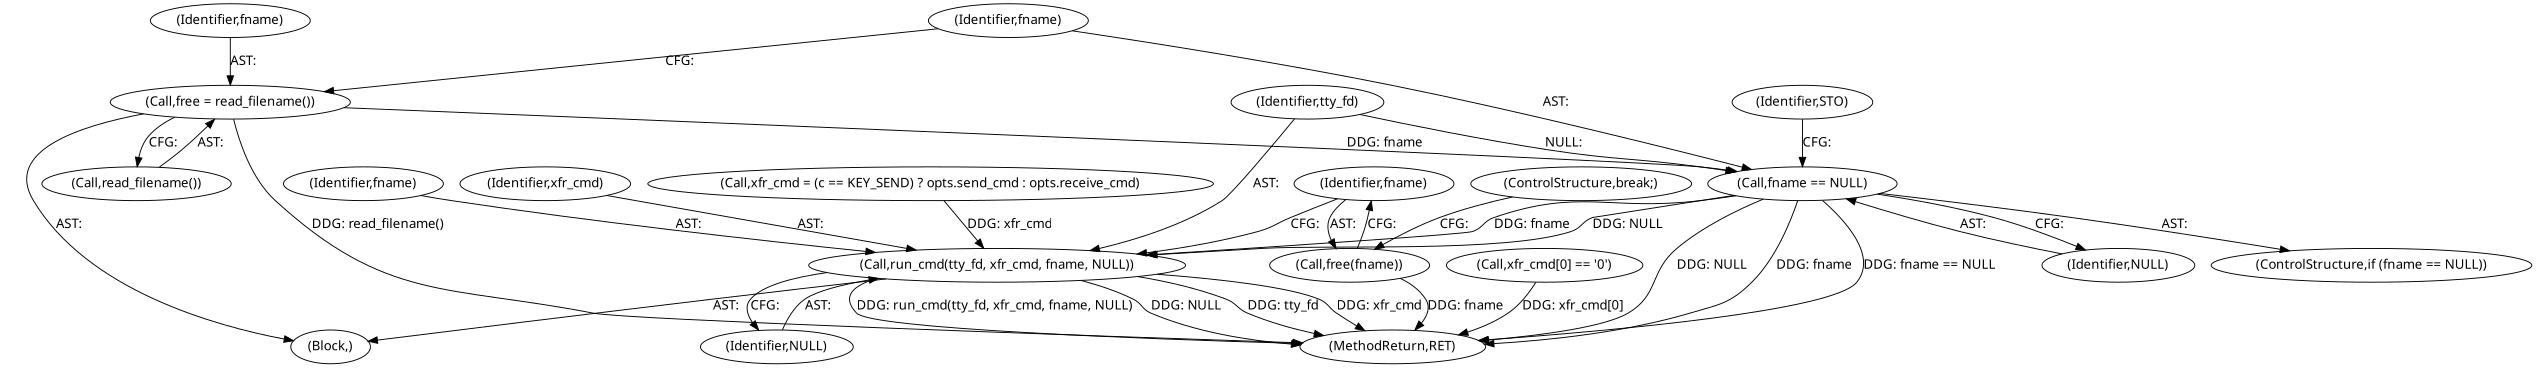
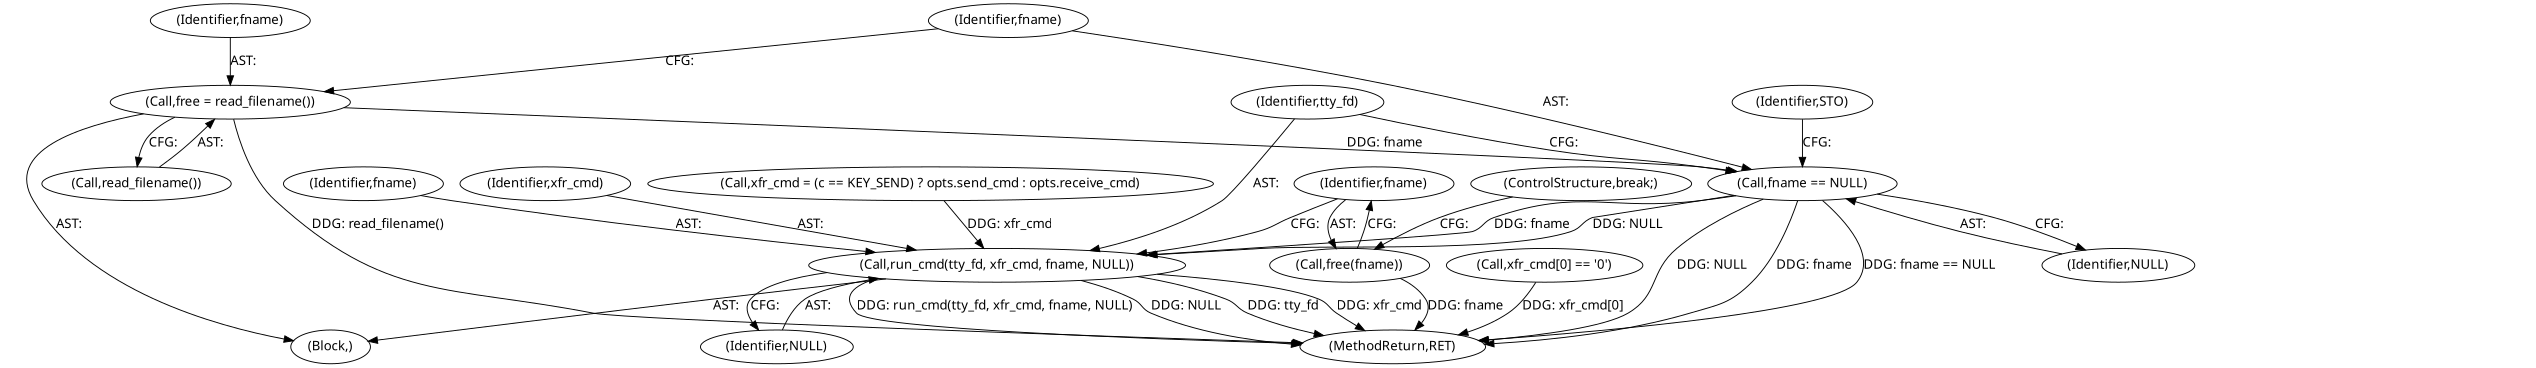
(1566, 143) -> (1566, 143)
(2372, 265) -> none
